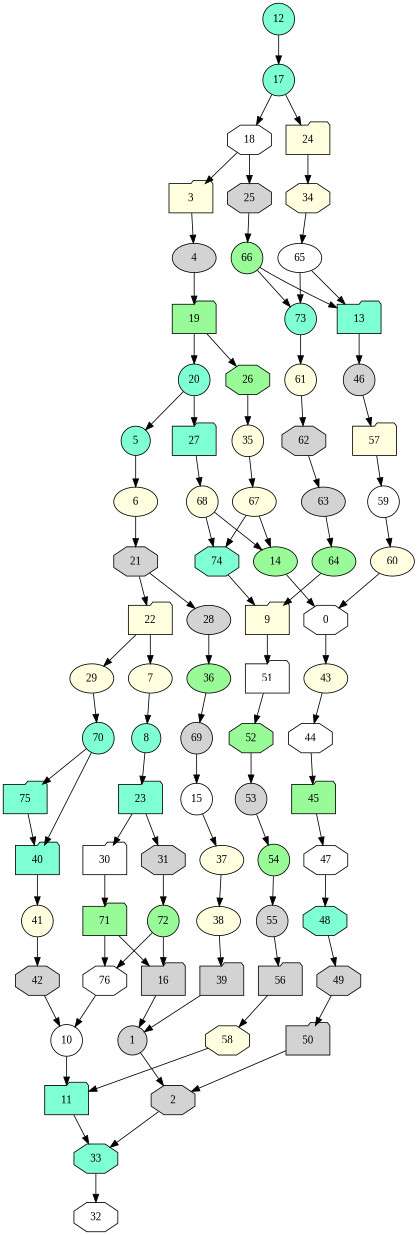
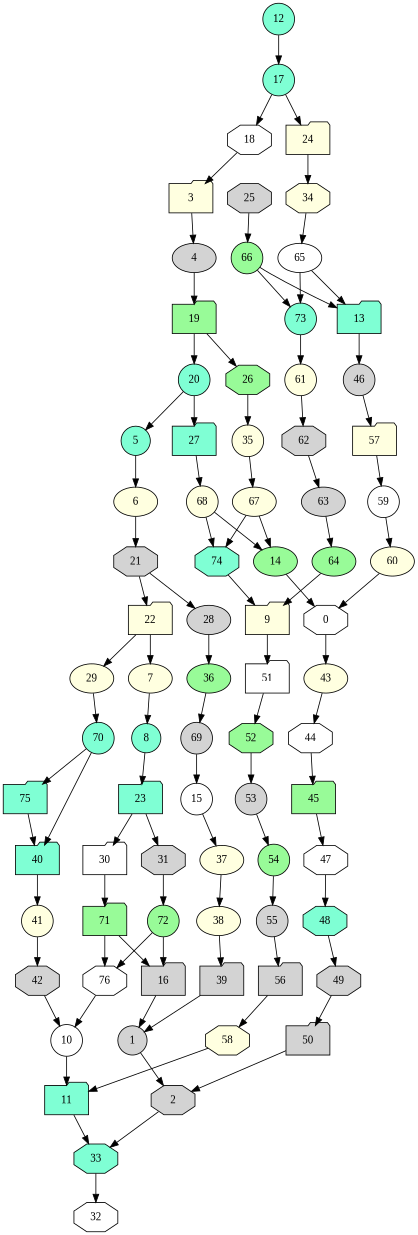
(249, 165) -> none
